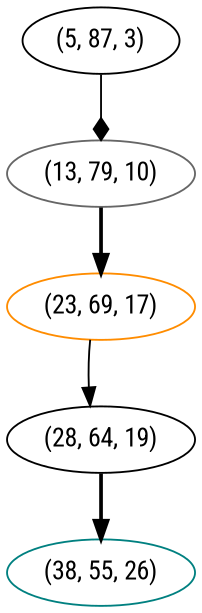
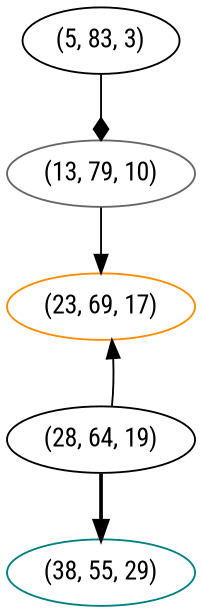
(101, 41) -> (101, 41)
(101, 231) -> (101, 231)
(89, 364) -> (113, 382)
(101, 573) -> (101, 573)
